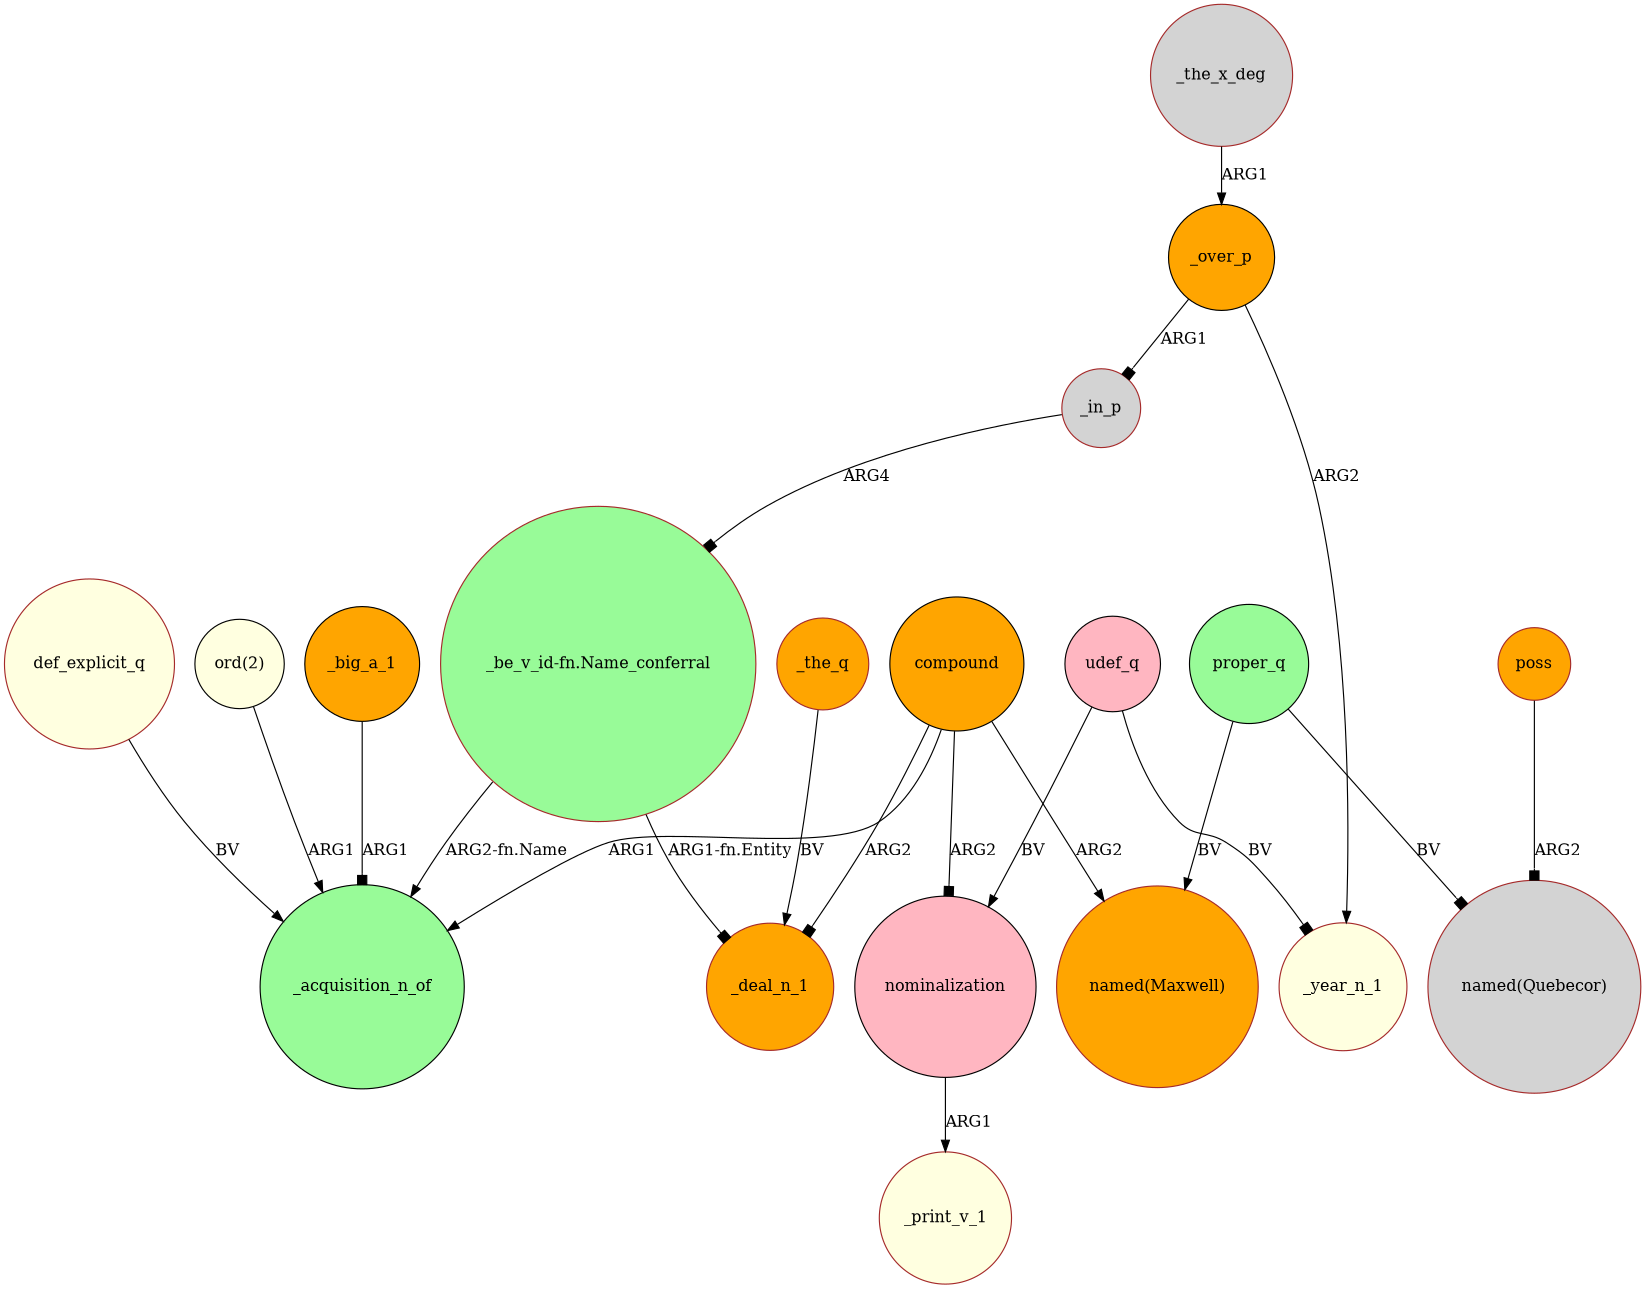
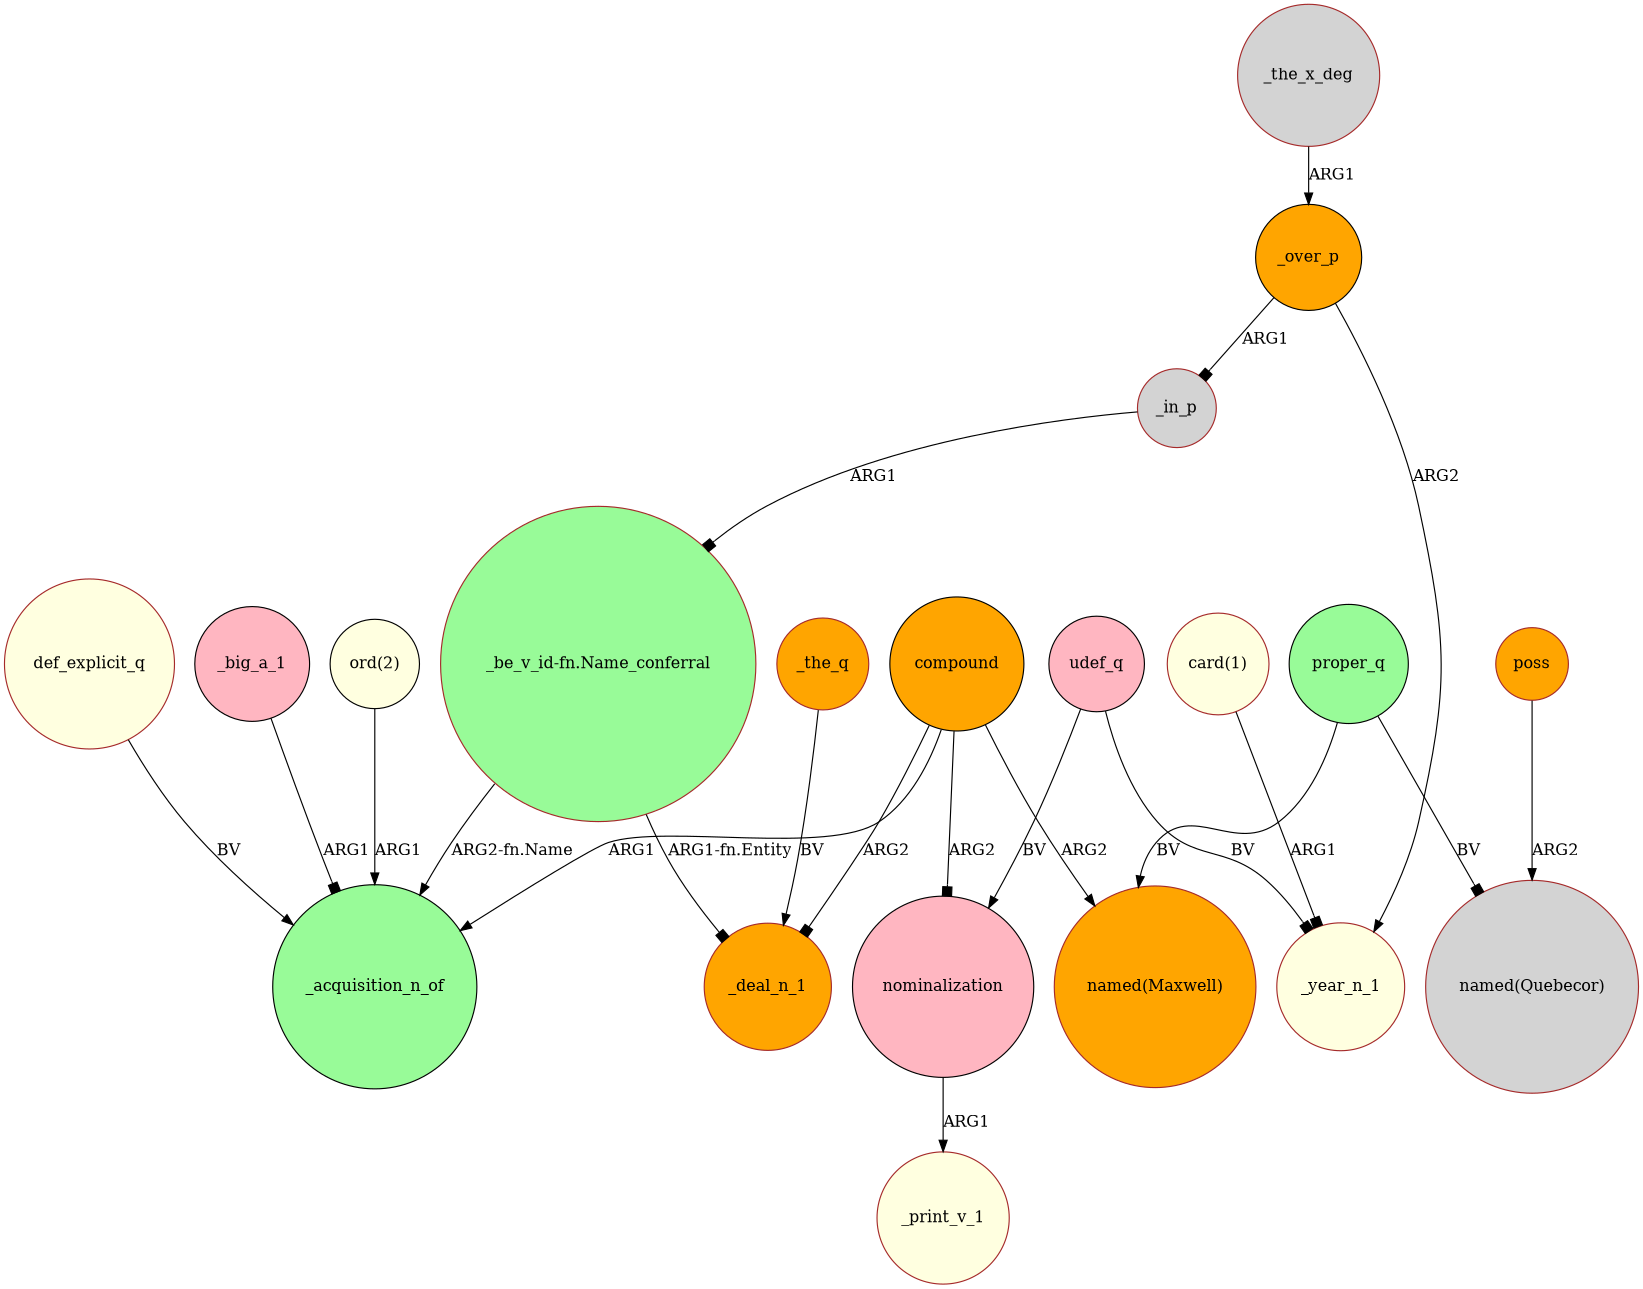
(867, 477) -> (874, 477)
(362, 664) -> (252, 664)
none -> (1218, 664)
(1534, 784) -> (1532, 784)
